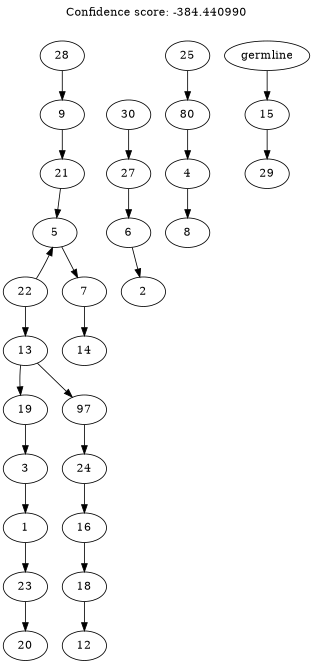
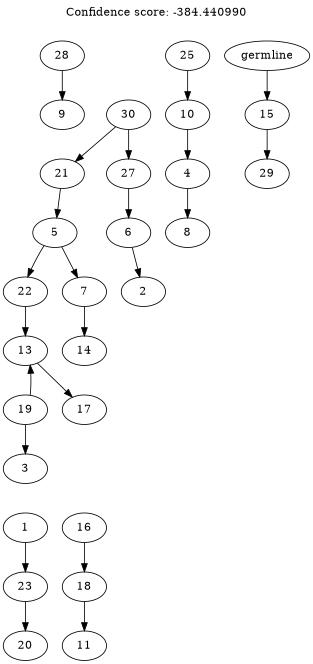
(188, 115) -> (188, 115)
(62, 140) -> (99, 141)
(43, 267) -> (37, 257)
(20, 376) -> (31, 384)
(84, 410) -> (84, 410)
(84, 469) -> none
(25, 494) -> none
(84, 646) -> (84, 646)
